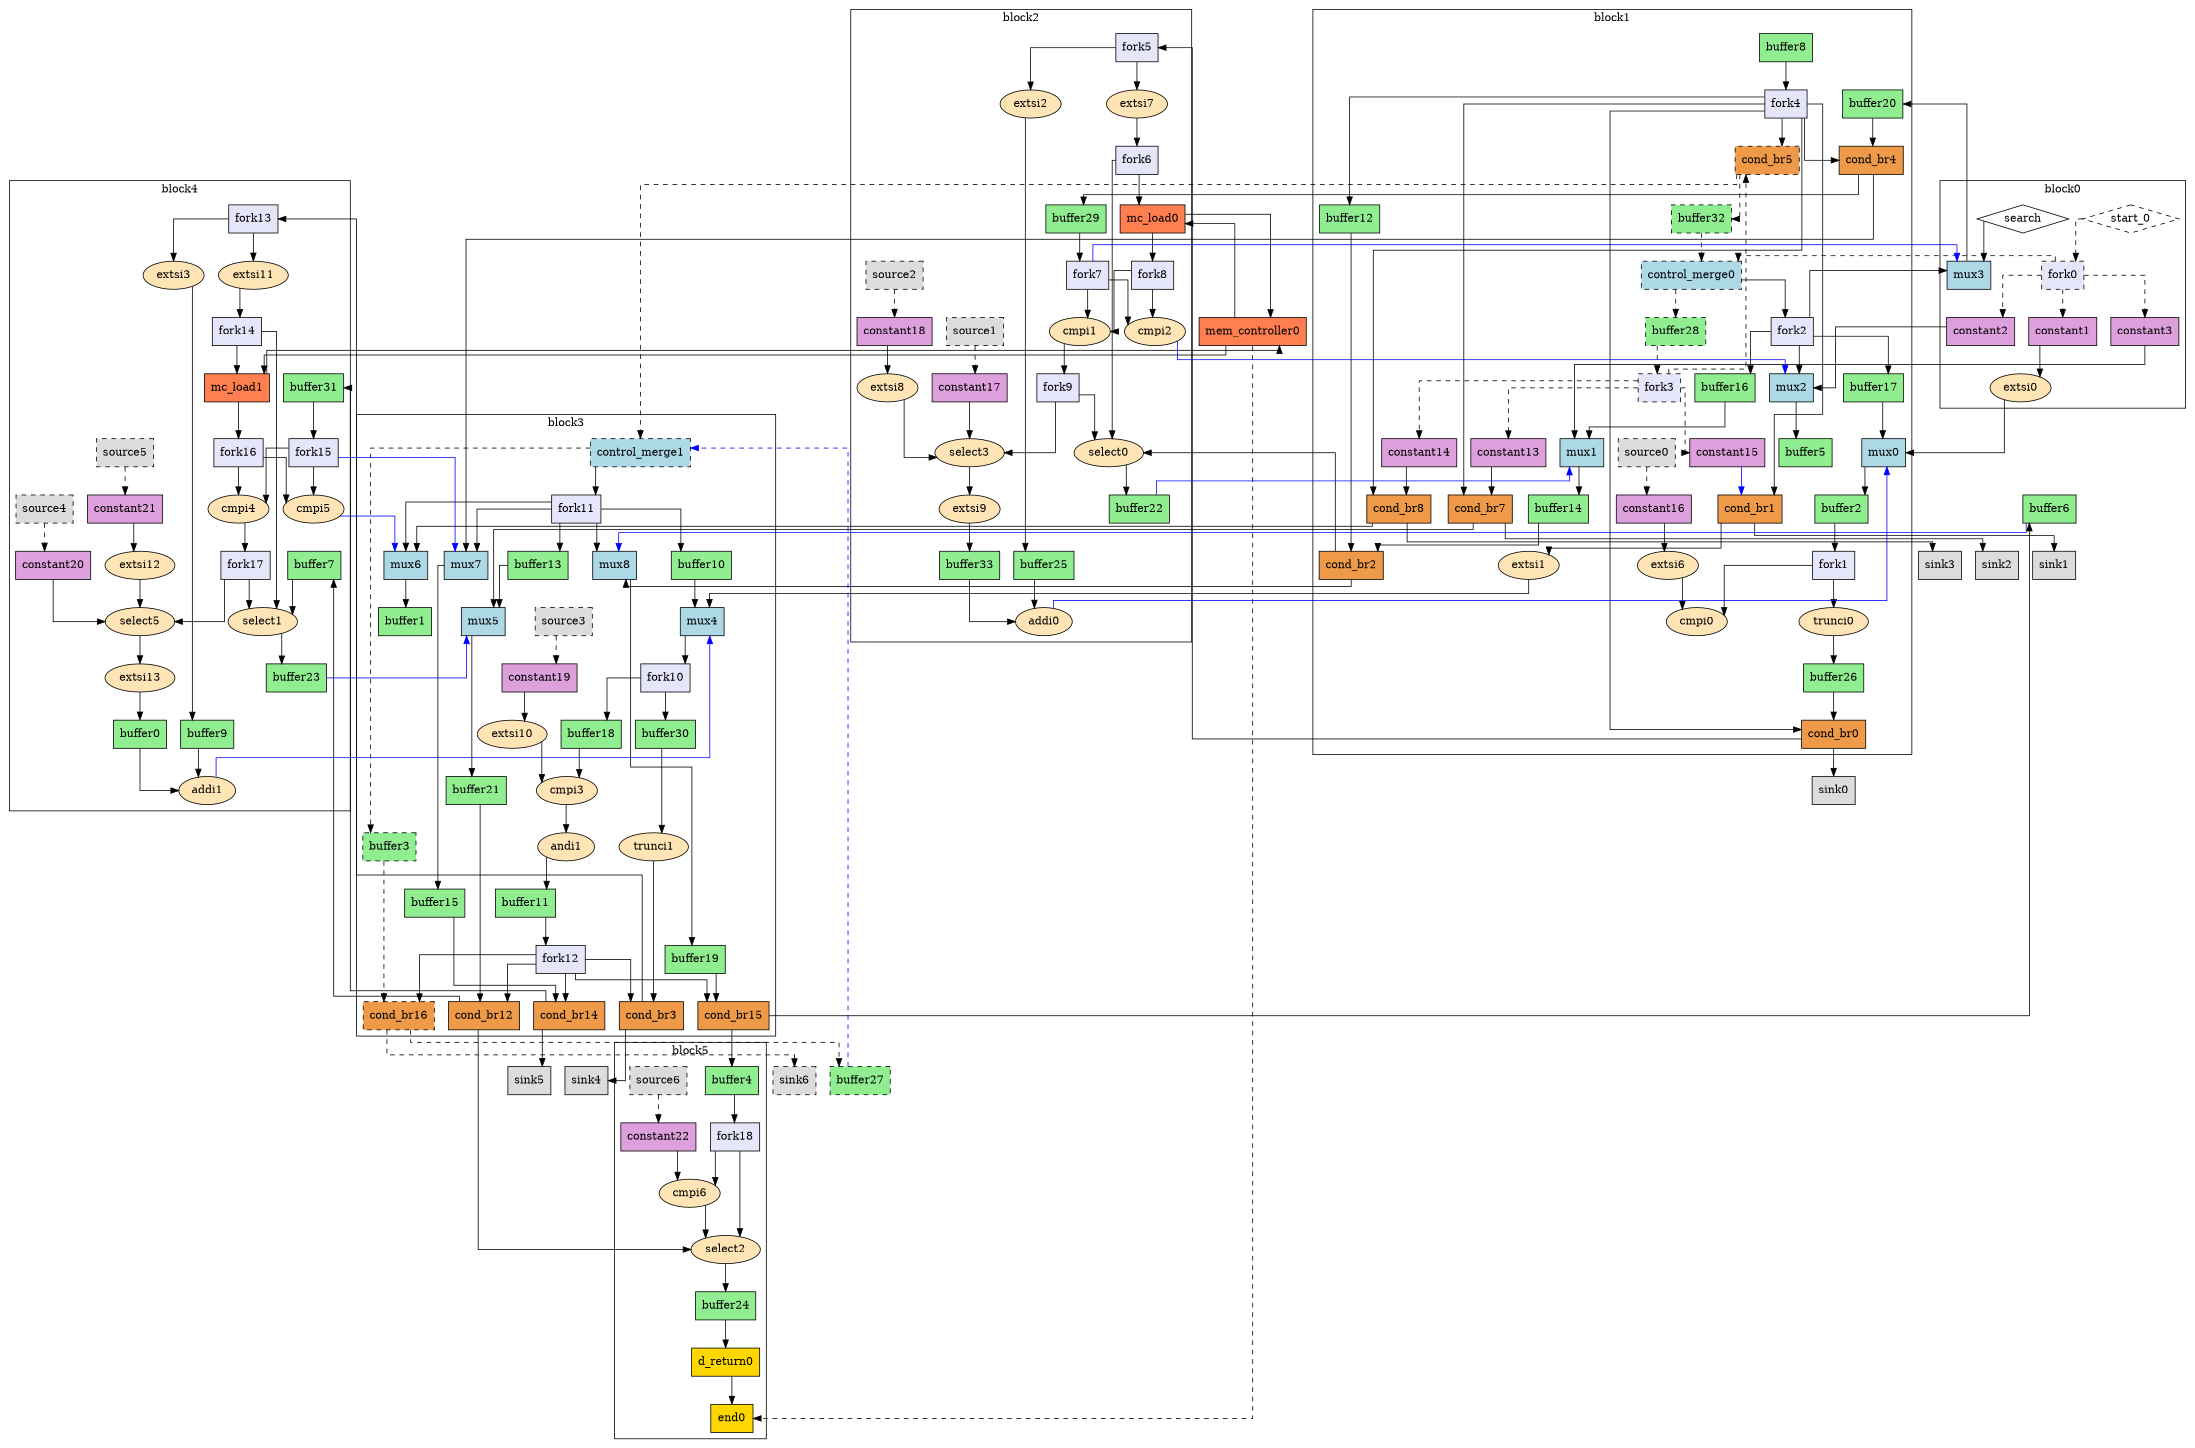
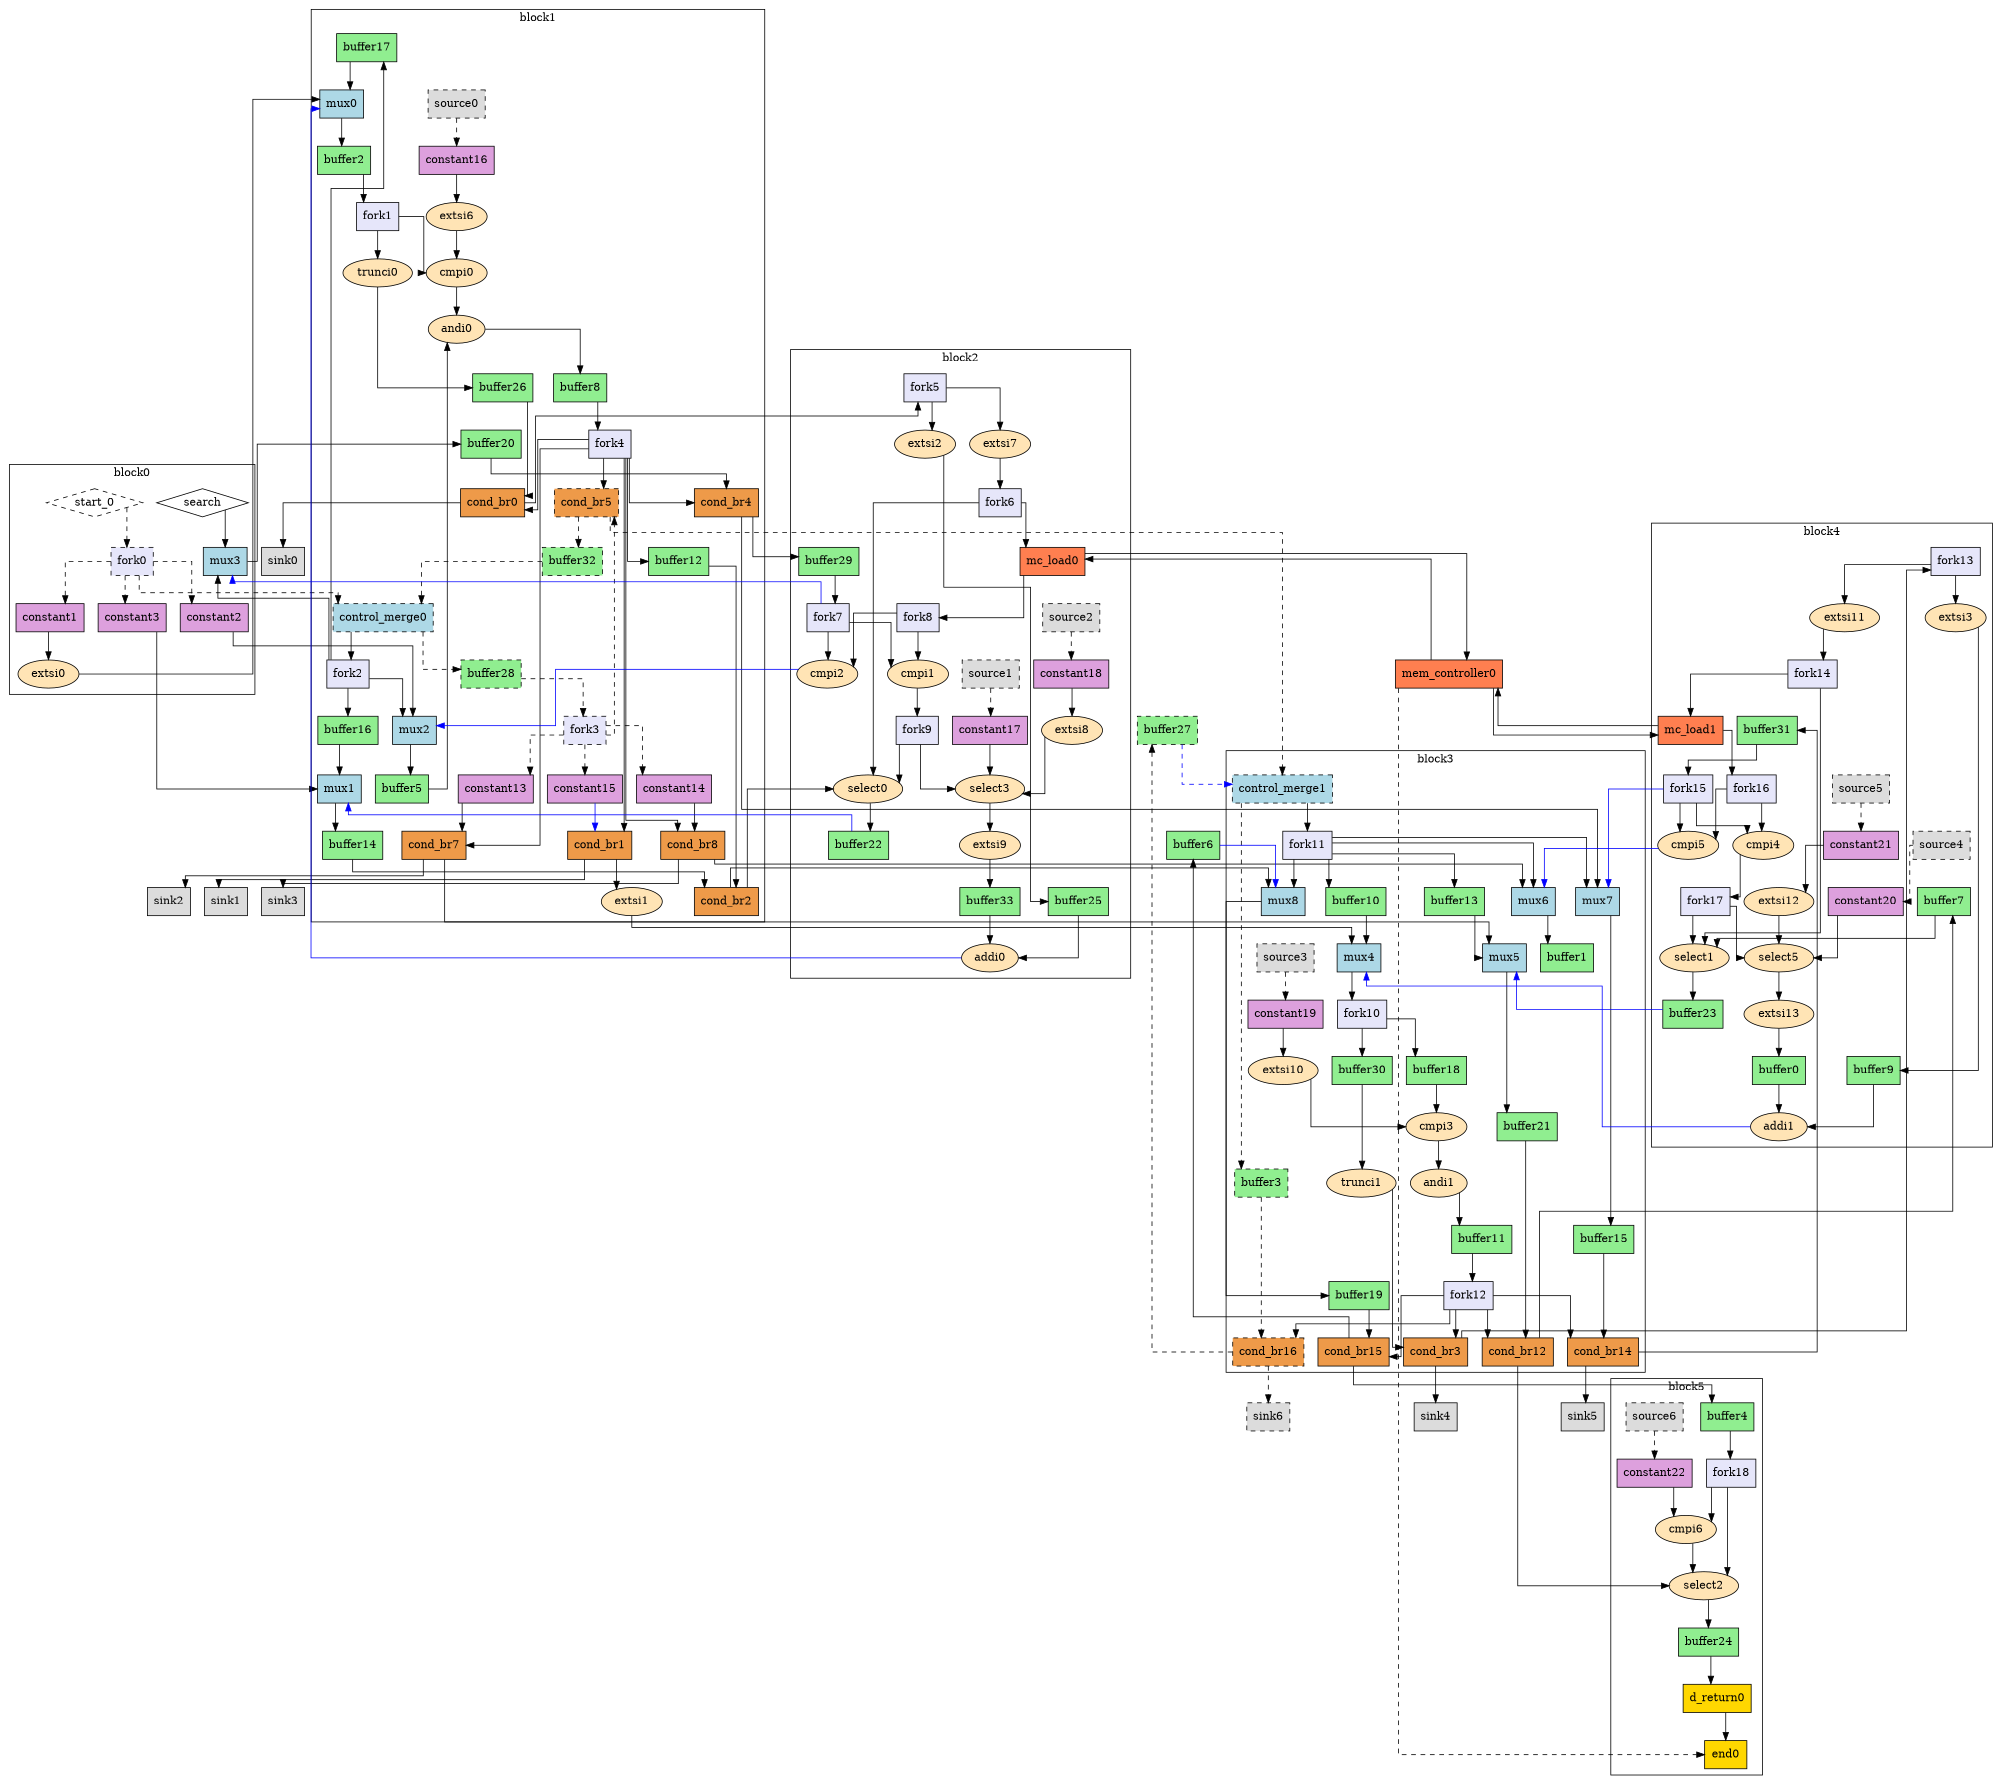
none -> (457, 329)
